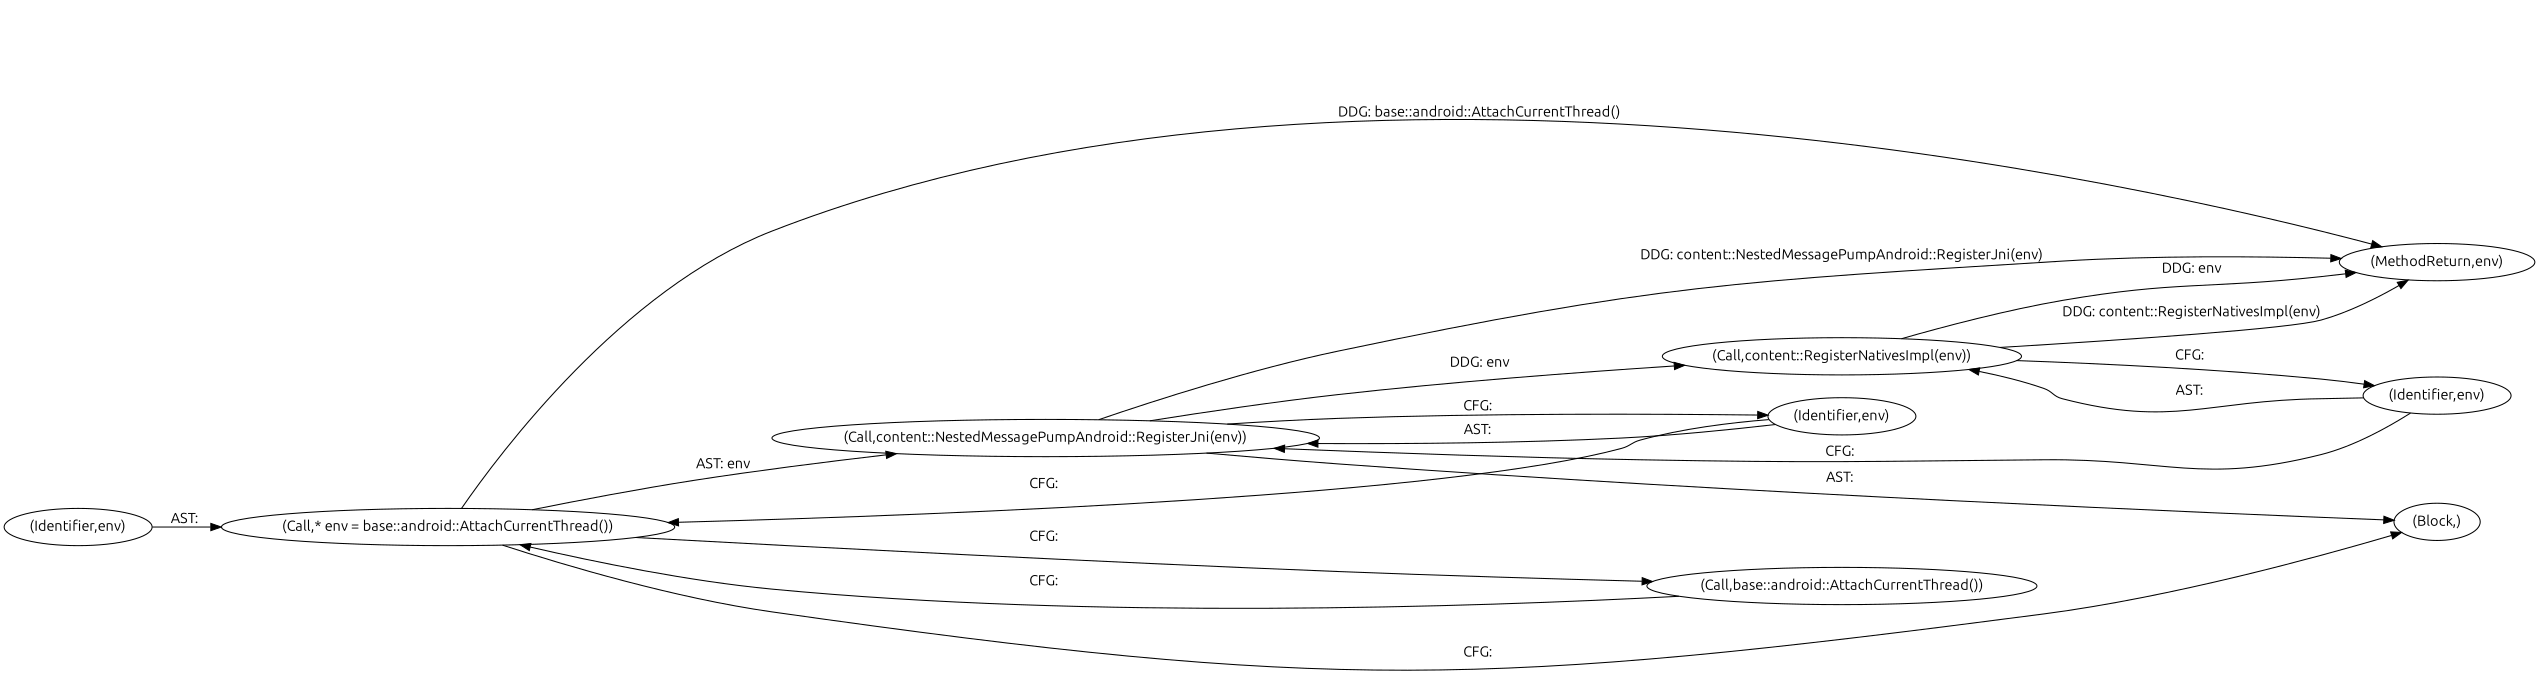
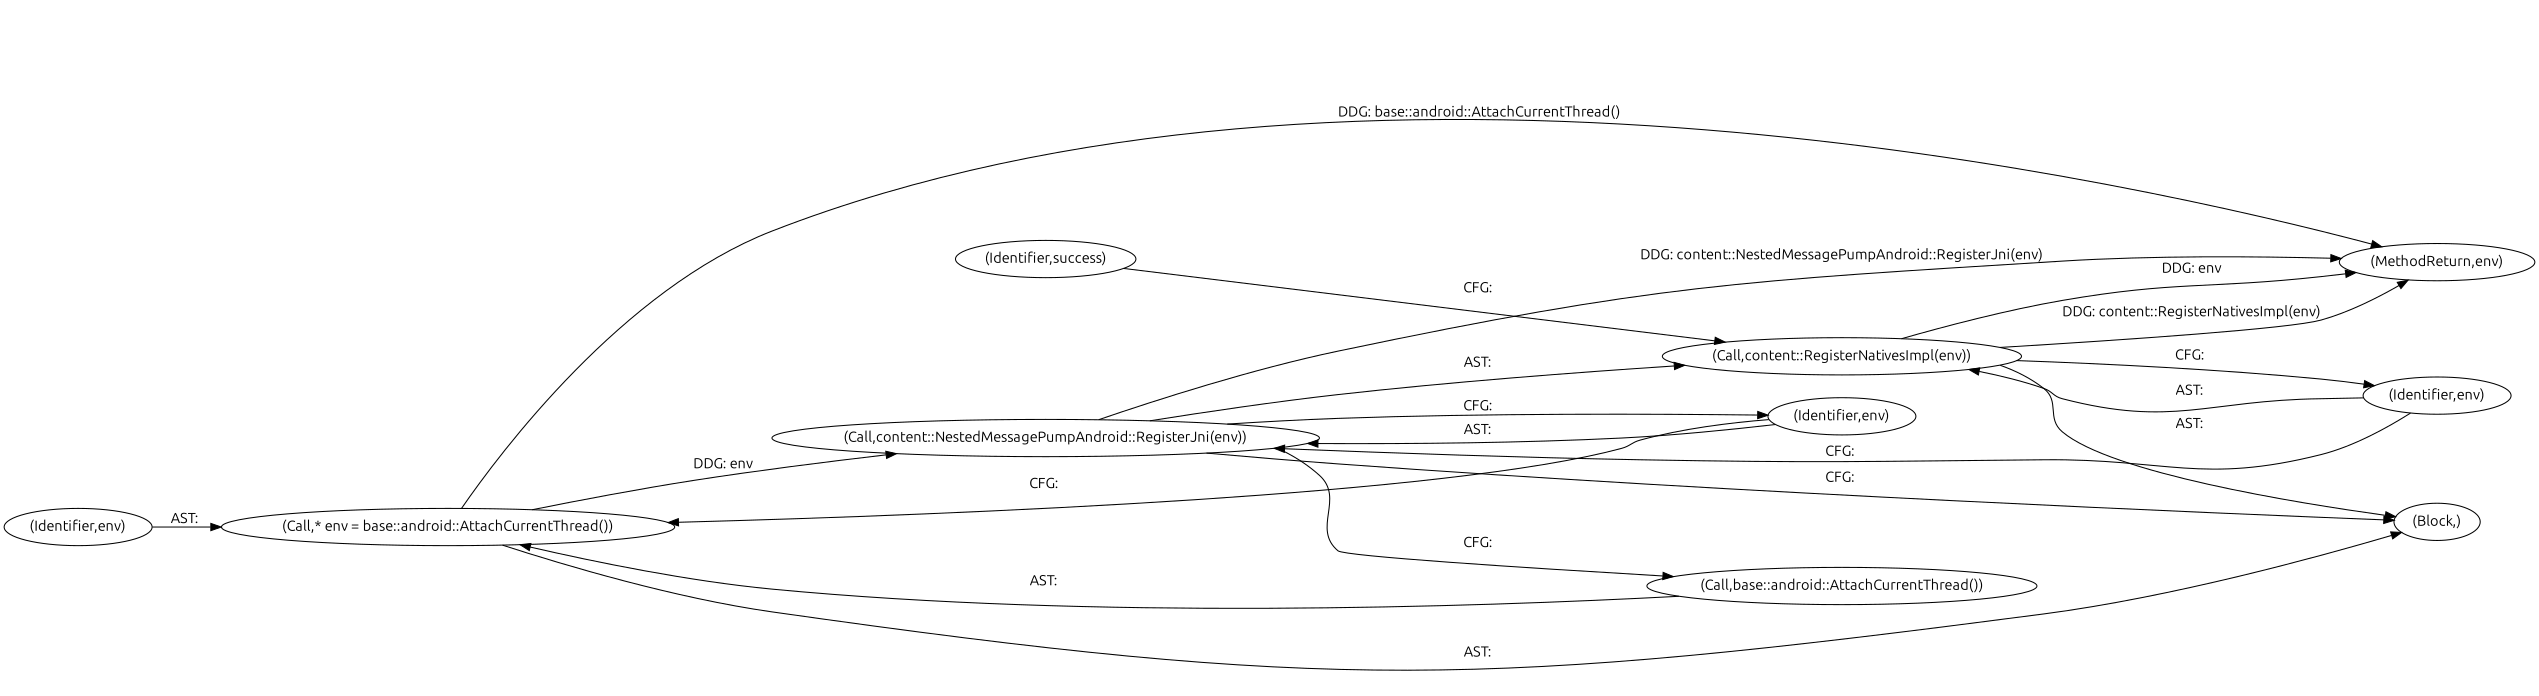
none -> (1046, 259)
(1480, 363) -> (1480, 363)
(723, 464) -> (723, 464)
none -> (2172, 475)
(1842, 478) -> (1842, 478)
(1139, 563) -> (1434, 561)
(1046, 581) -> (1046, 581)
(1480, 653) -> (1480, 653)
